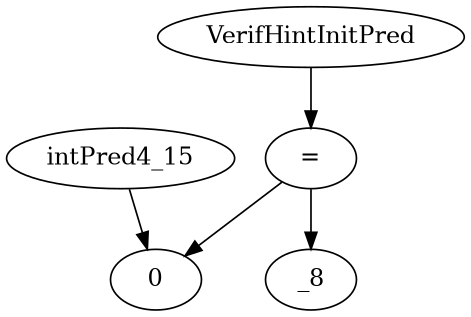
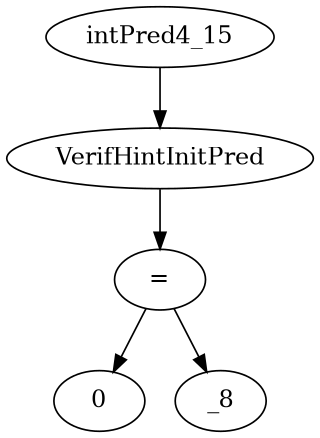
(136, 211) -> (160, 89)
